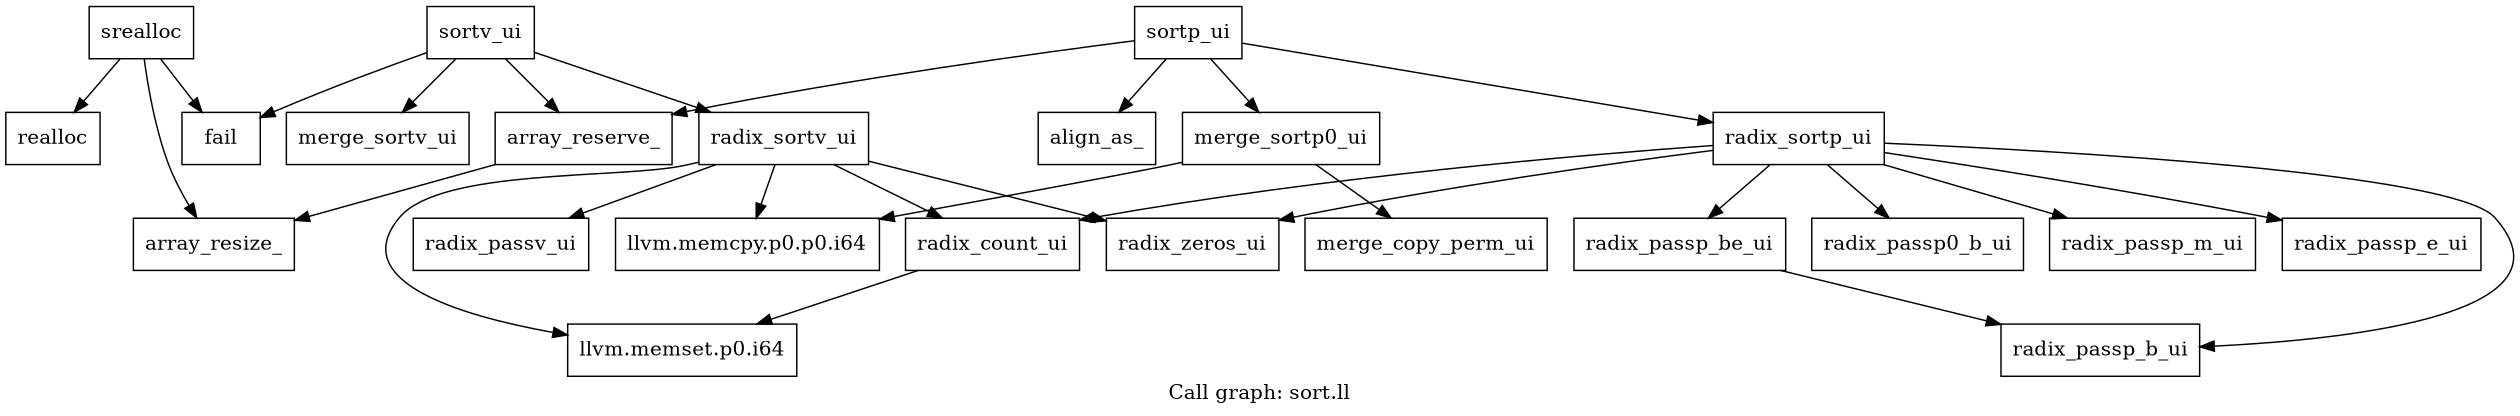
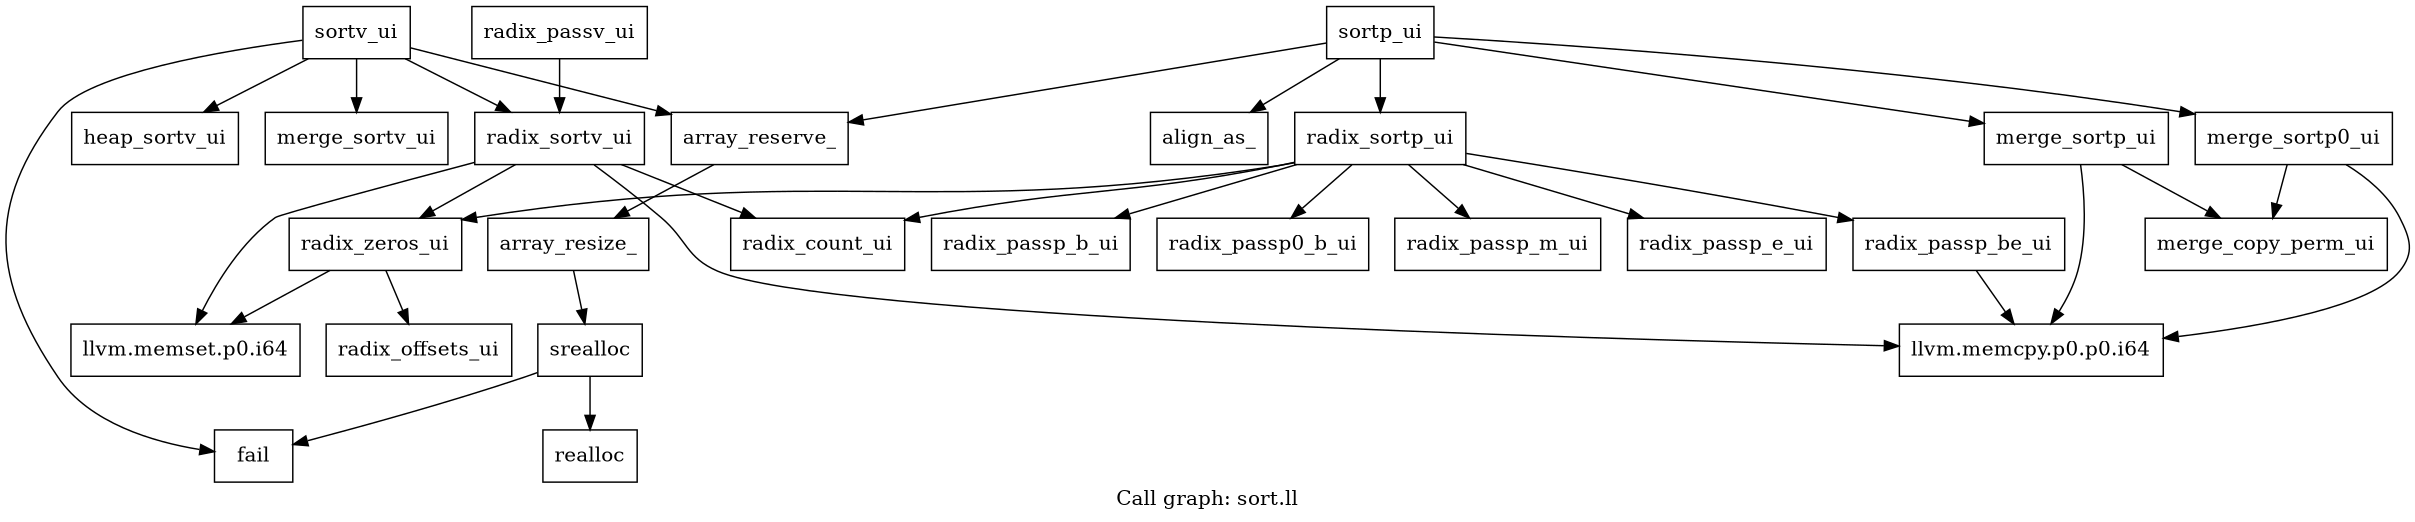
(159, 135) -> (578, 290)
none -> (155, 138)
none -> (2076, 138)
(650, 189) -> (560, 76)
(845, 295) -> (287, 294)
(1884, 296) -> (1991, 291)
none -> (419, 350)
